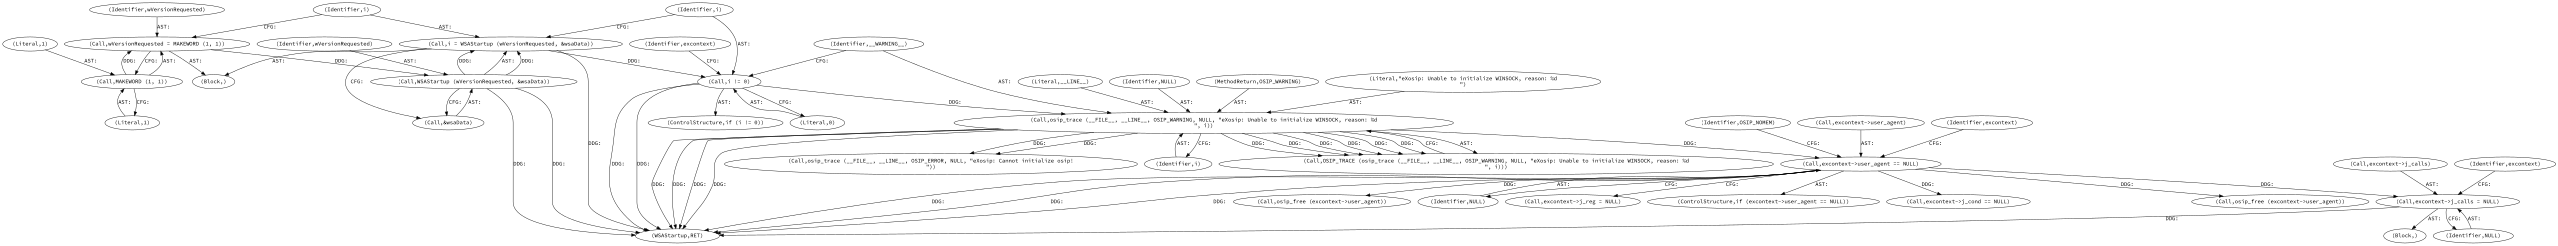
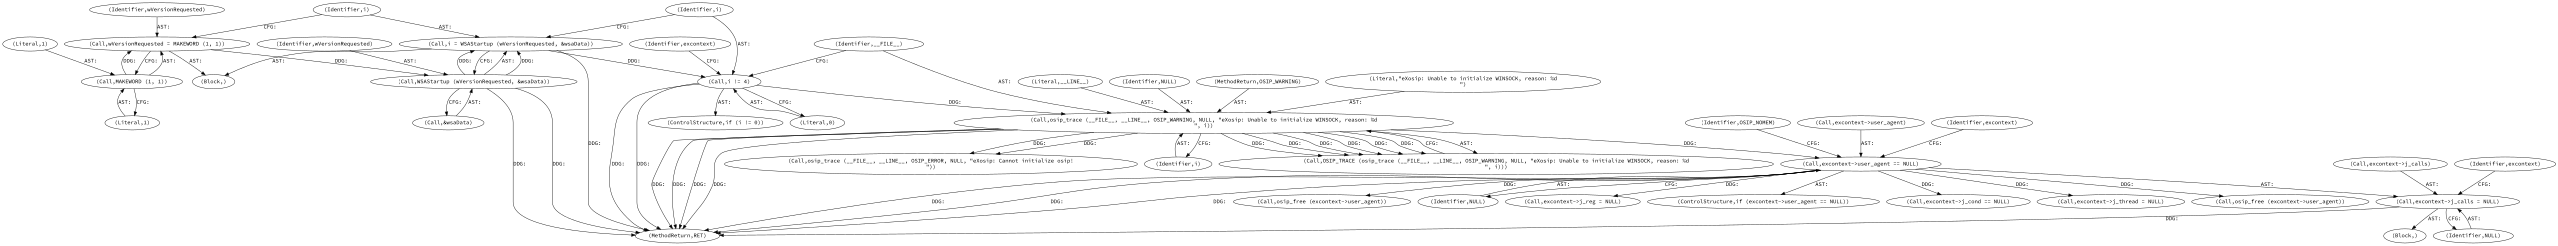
(869, 44) -> (869, 44)
(347, 78) -> (480, 59)
(729, 82) -> (729, 82)
(1734, 185) -> (1734, 185)
(2269, 185) -> (2269, 185)
none -> (2111, 202)
(677, 236) -> (677, 236)
